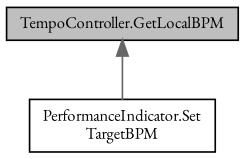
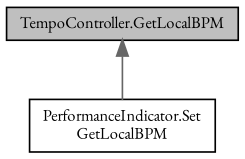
(122, 126) -> (122, 126)
